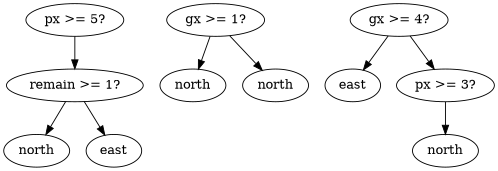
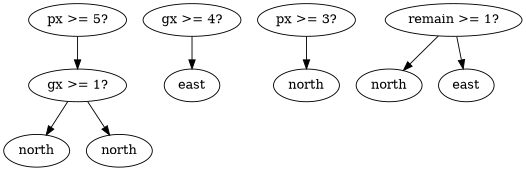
(75, 48) -> (78, 48)
(419, 49) -> none
